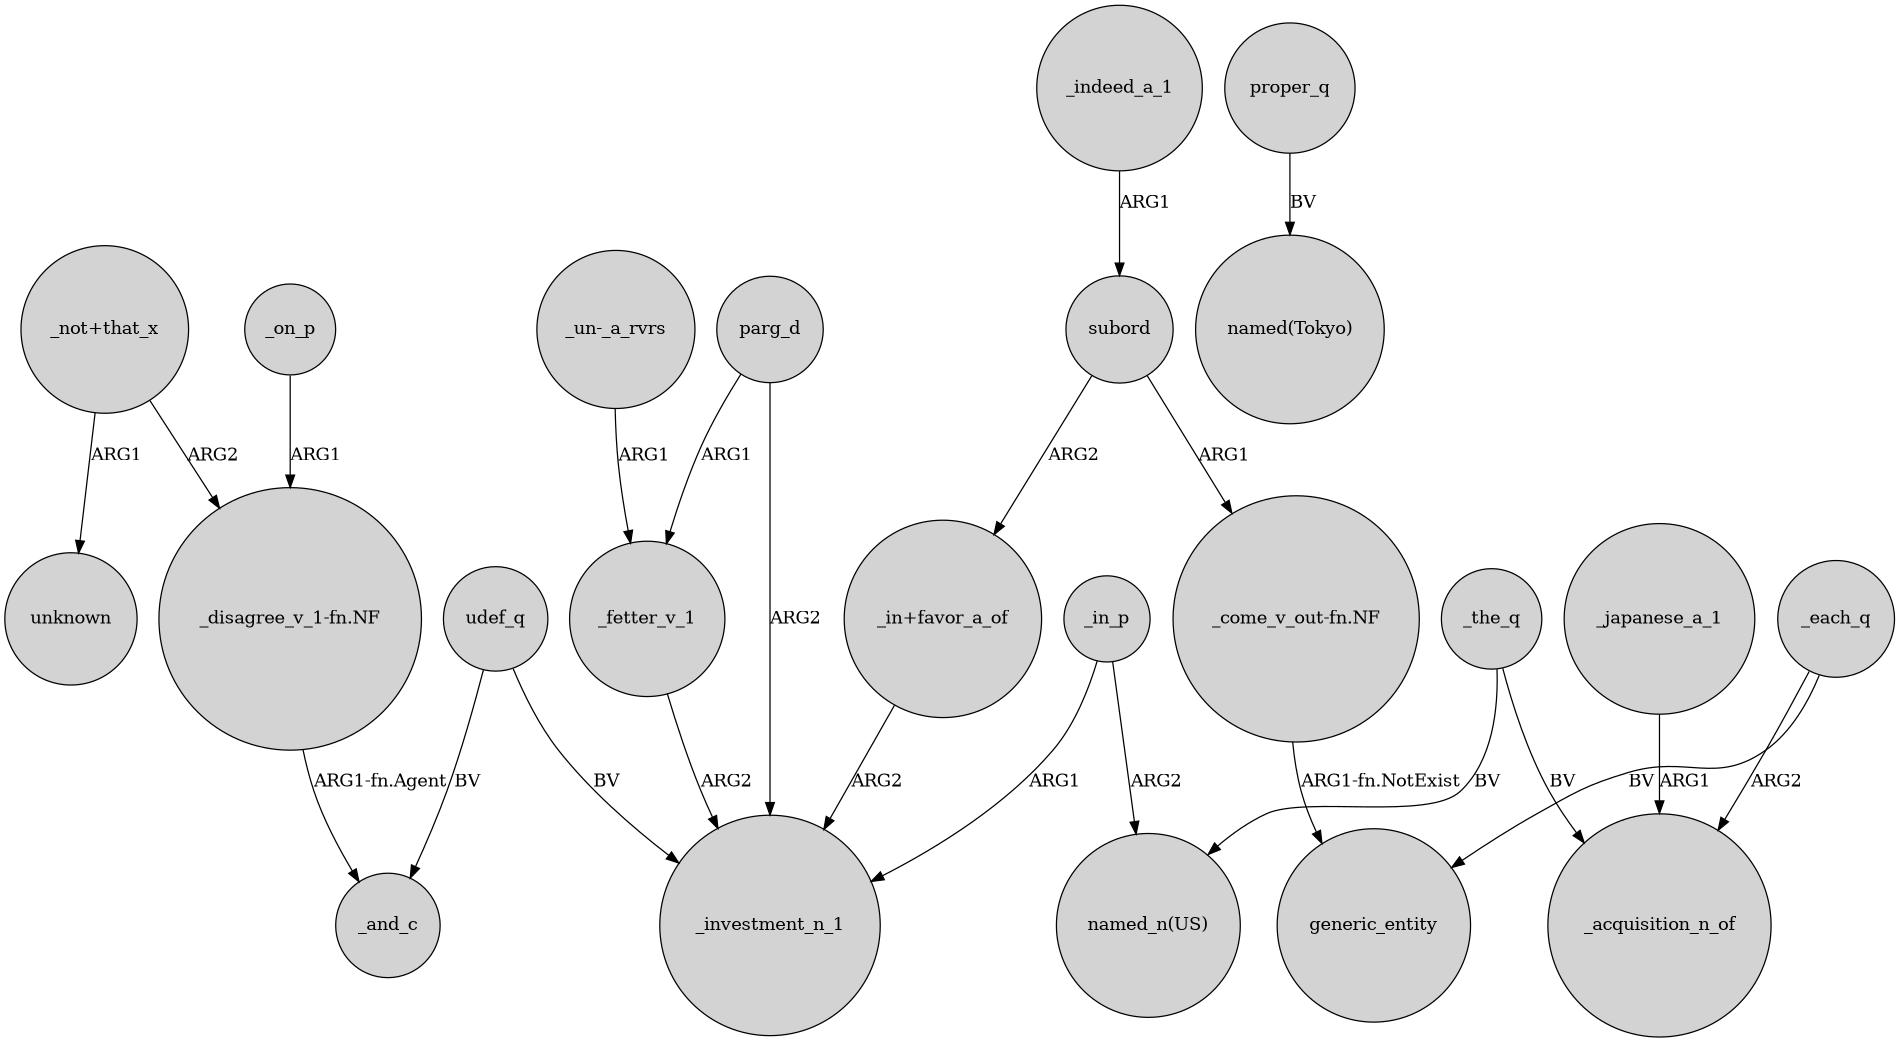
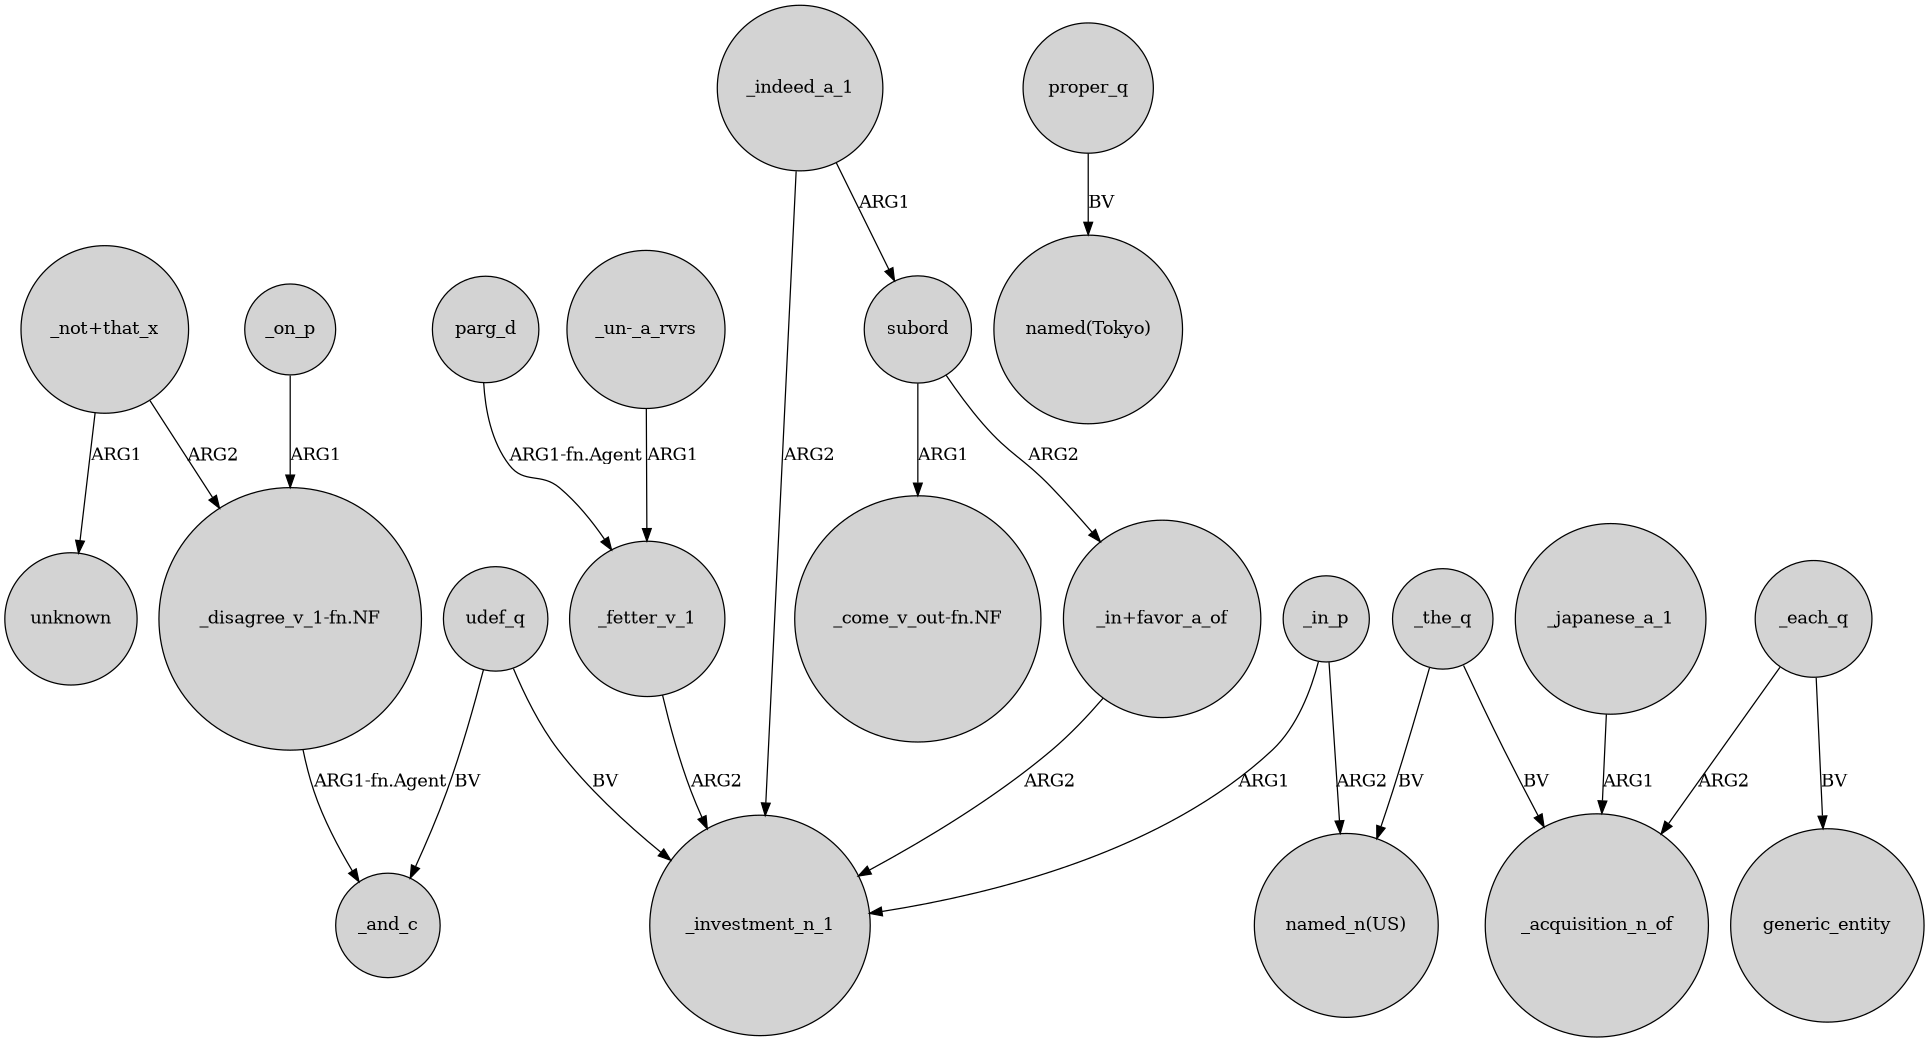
(727, 456) -> (576, 456)
(770, 593) -> (781, 487)
(1300, 788) -> none
